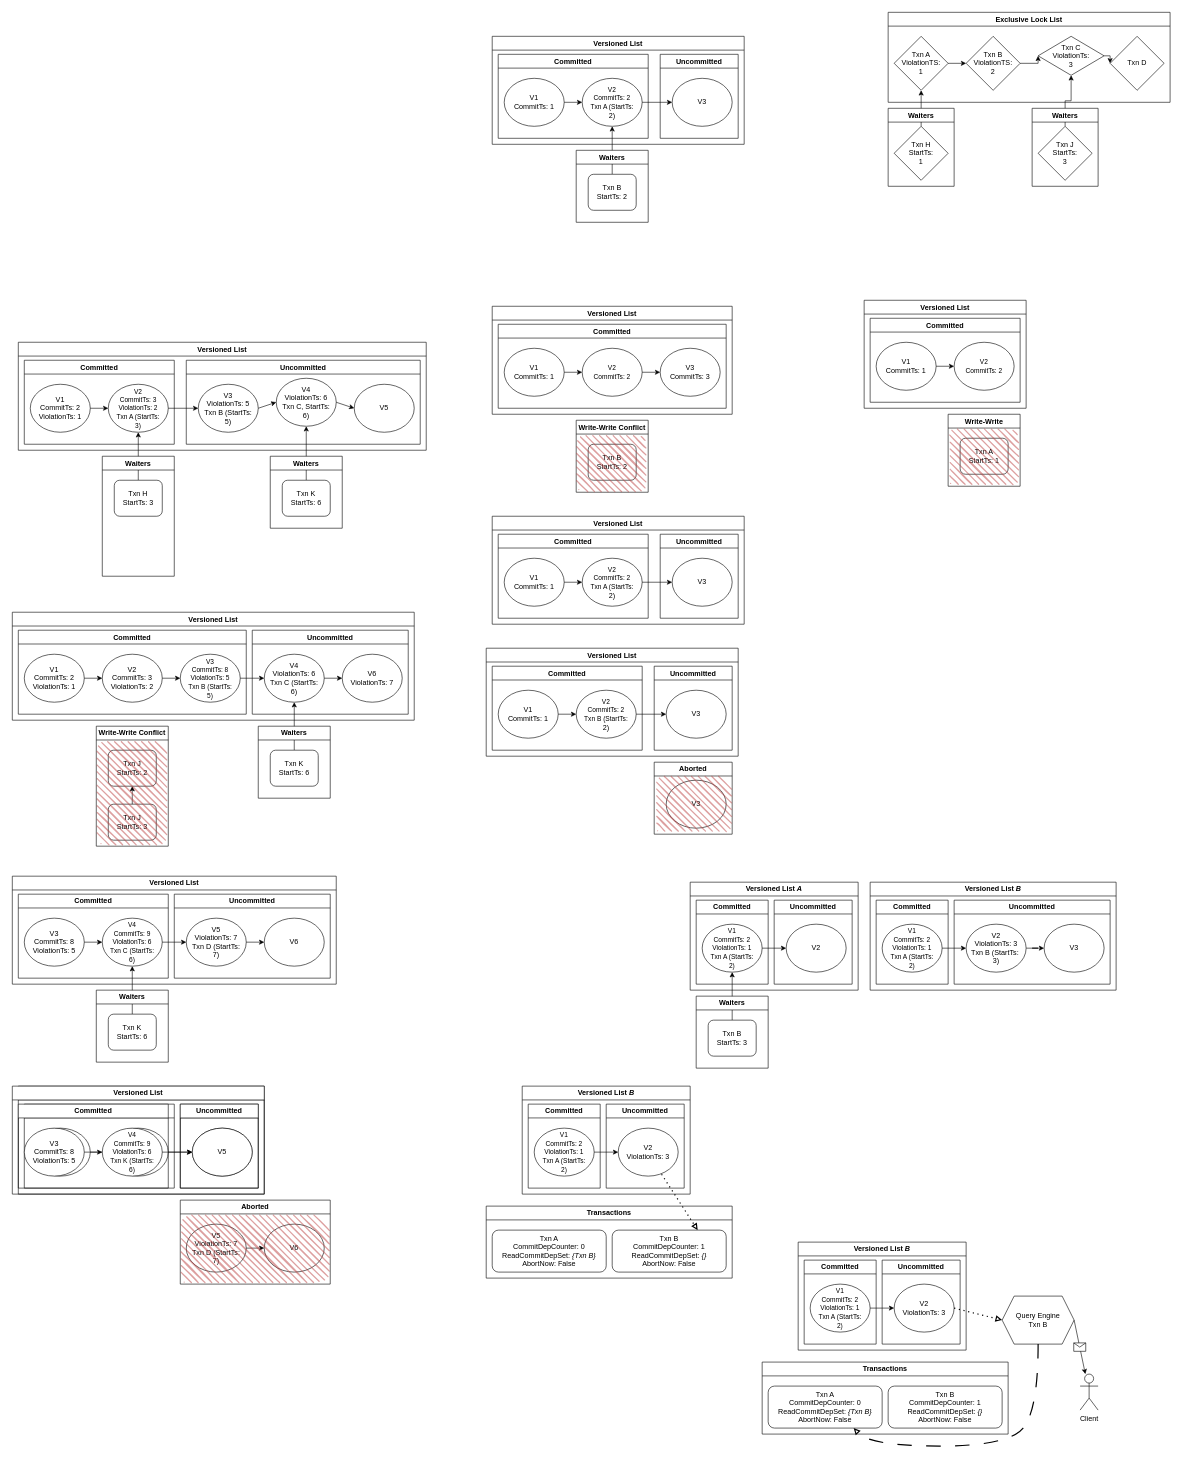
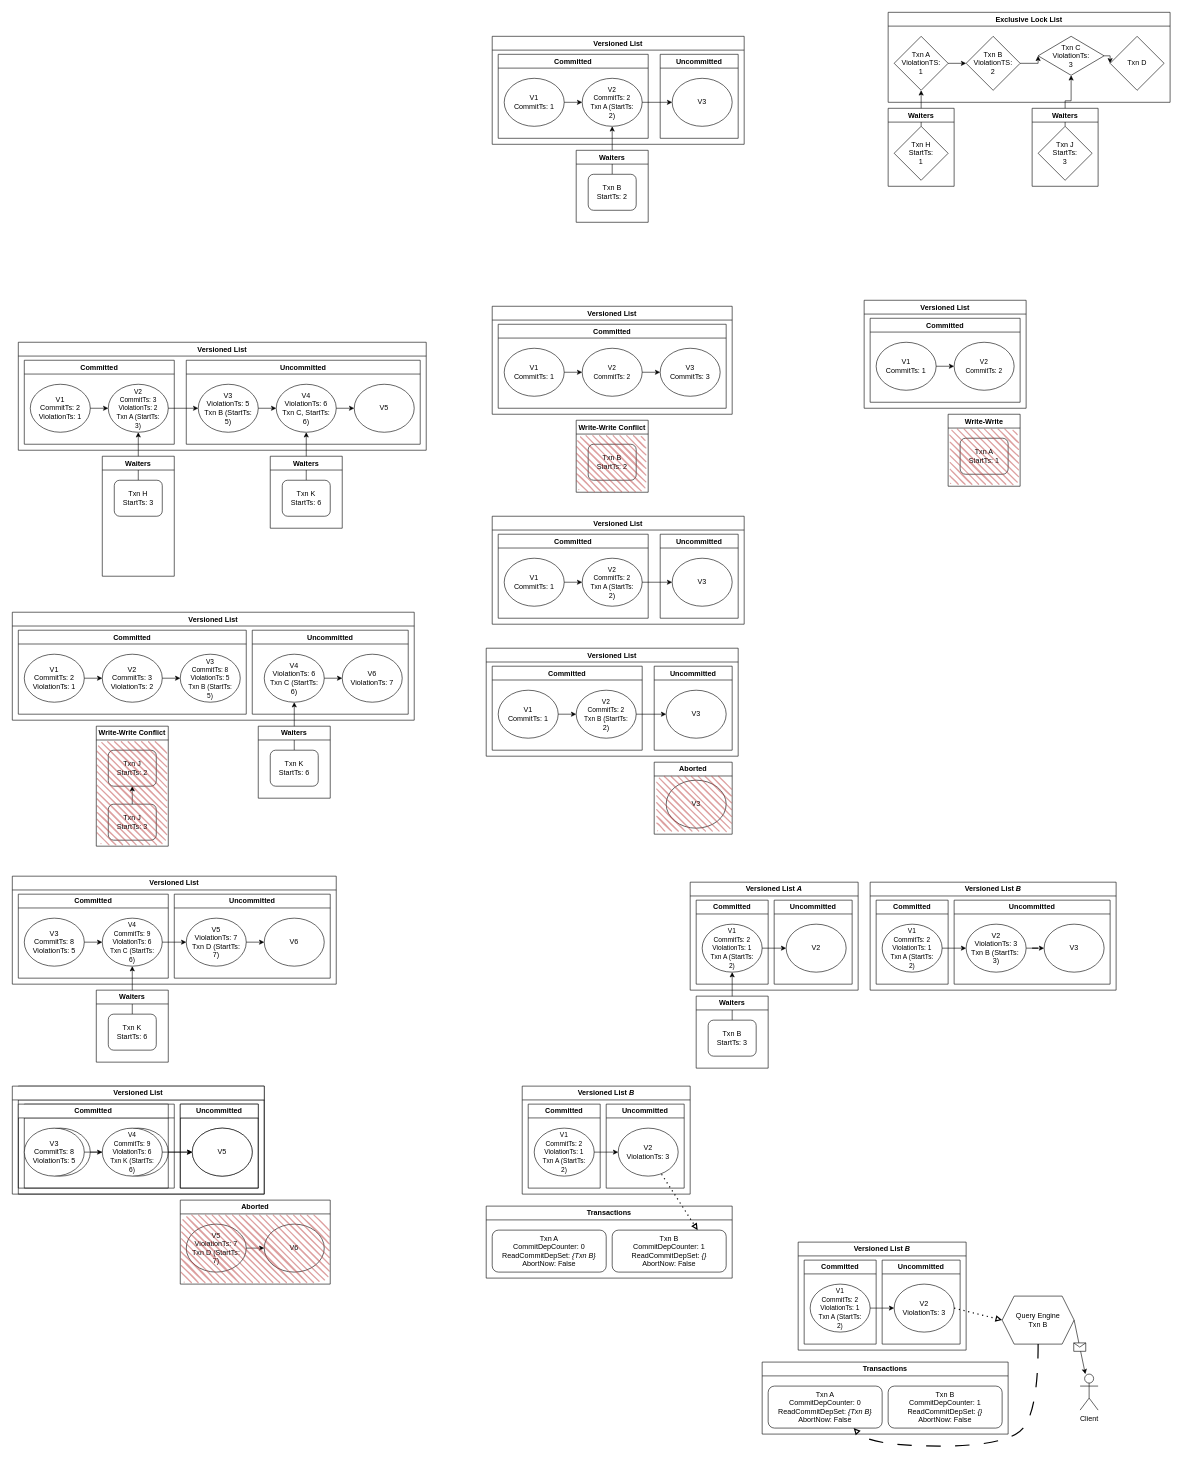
(306, 402) -> (306, 408)
(258, 678) -> none
